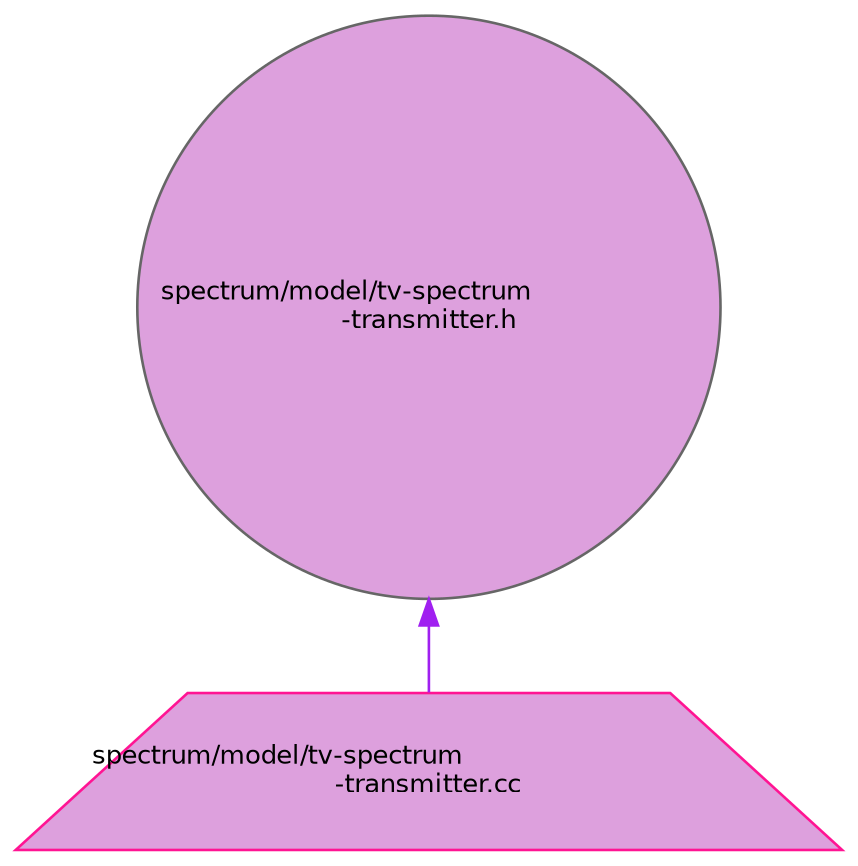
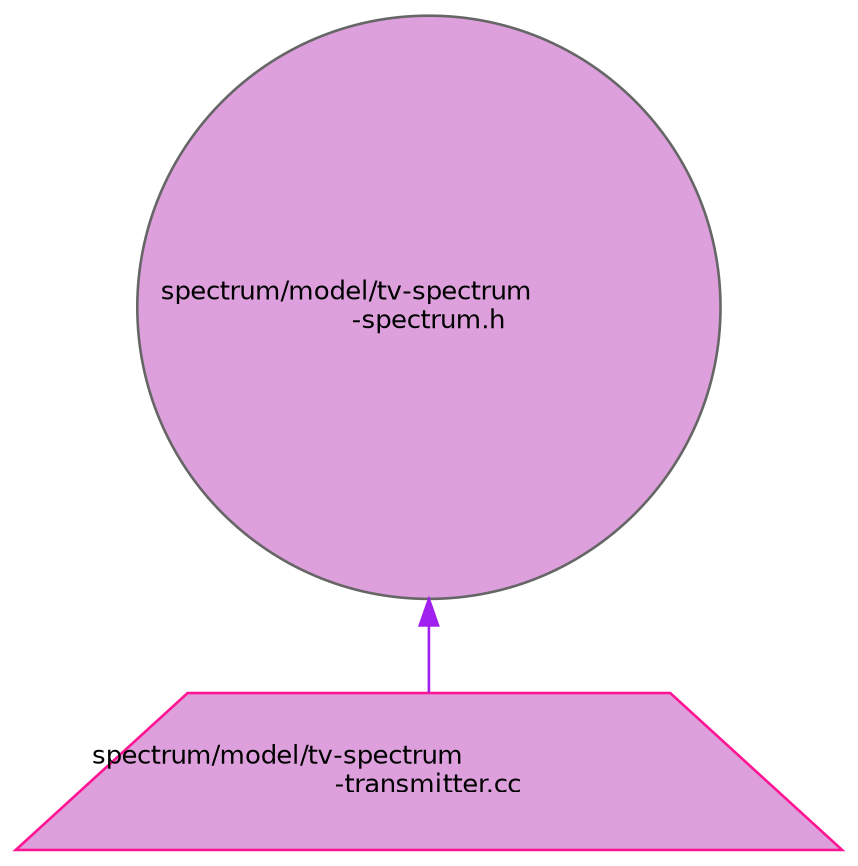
(429, 307) -> (429, 307)
